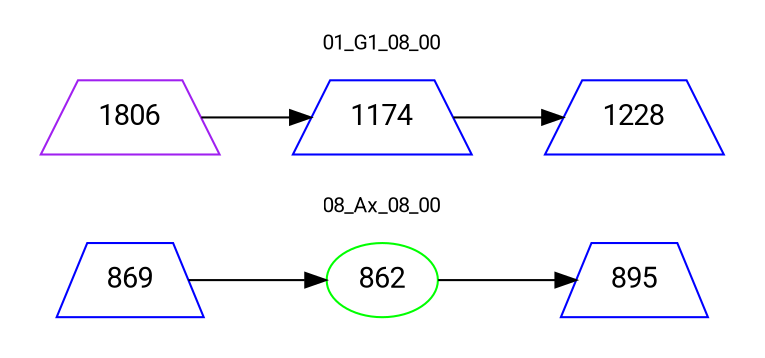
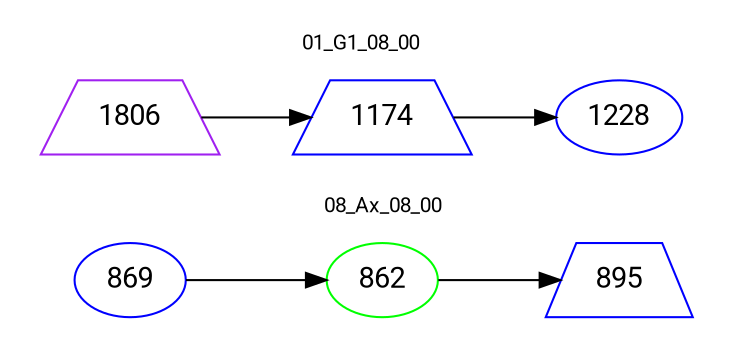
(634, 117) -> (619, 117)
(130, 280) -> (130, 280)
